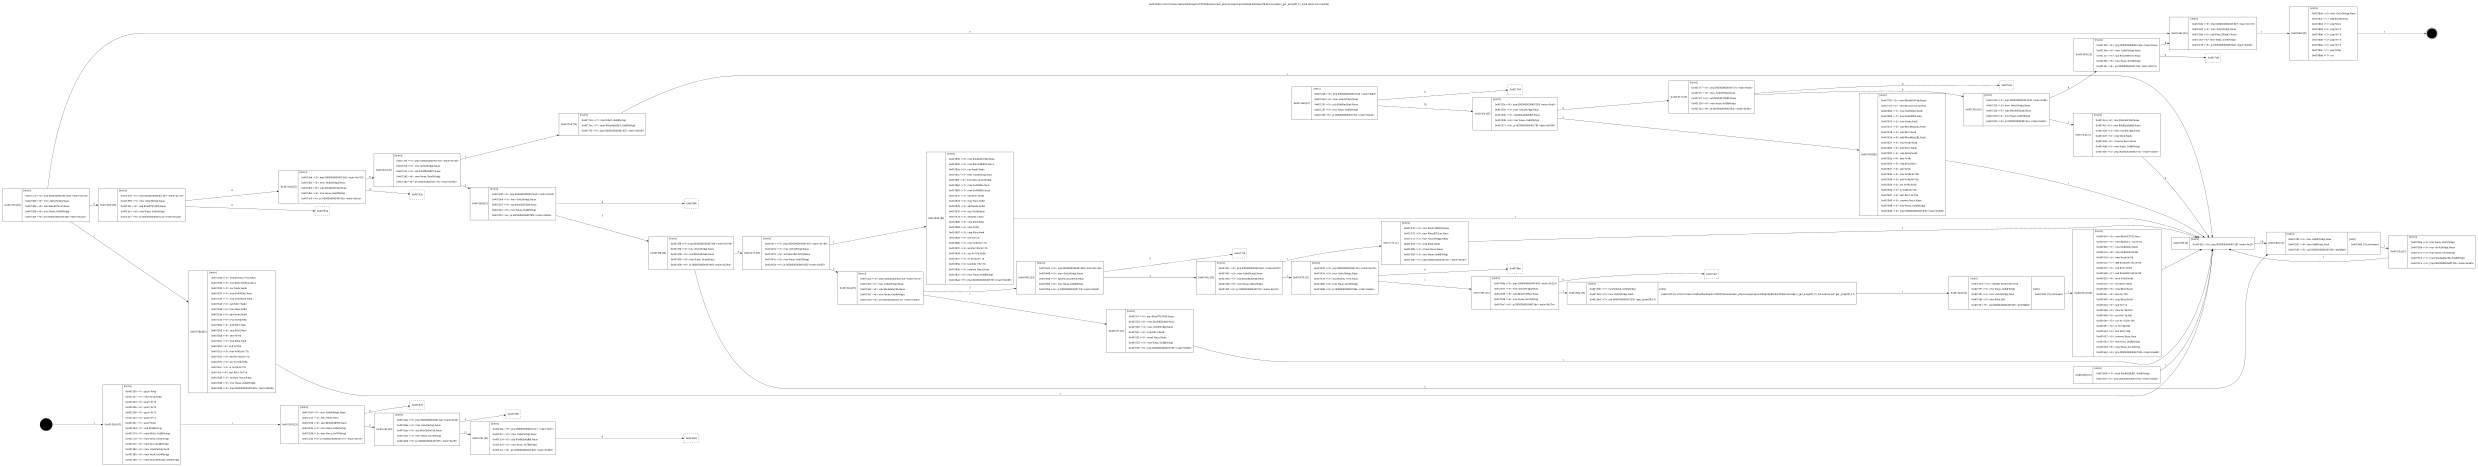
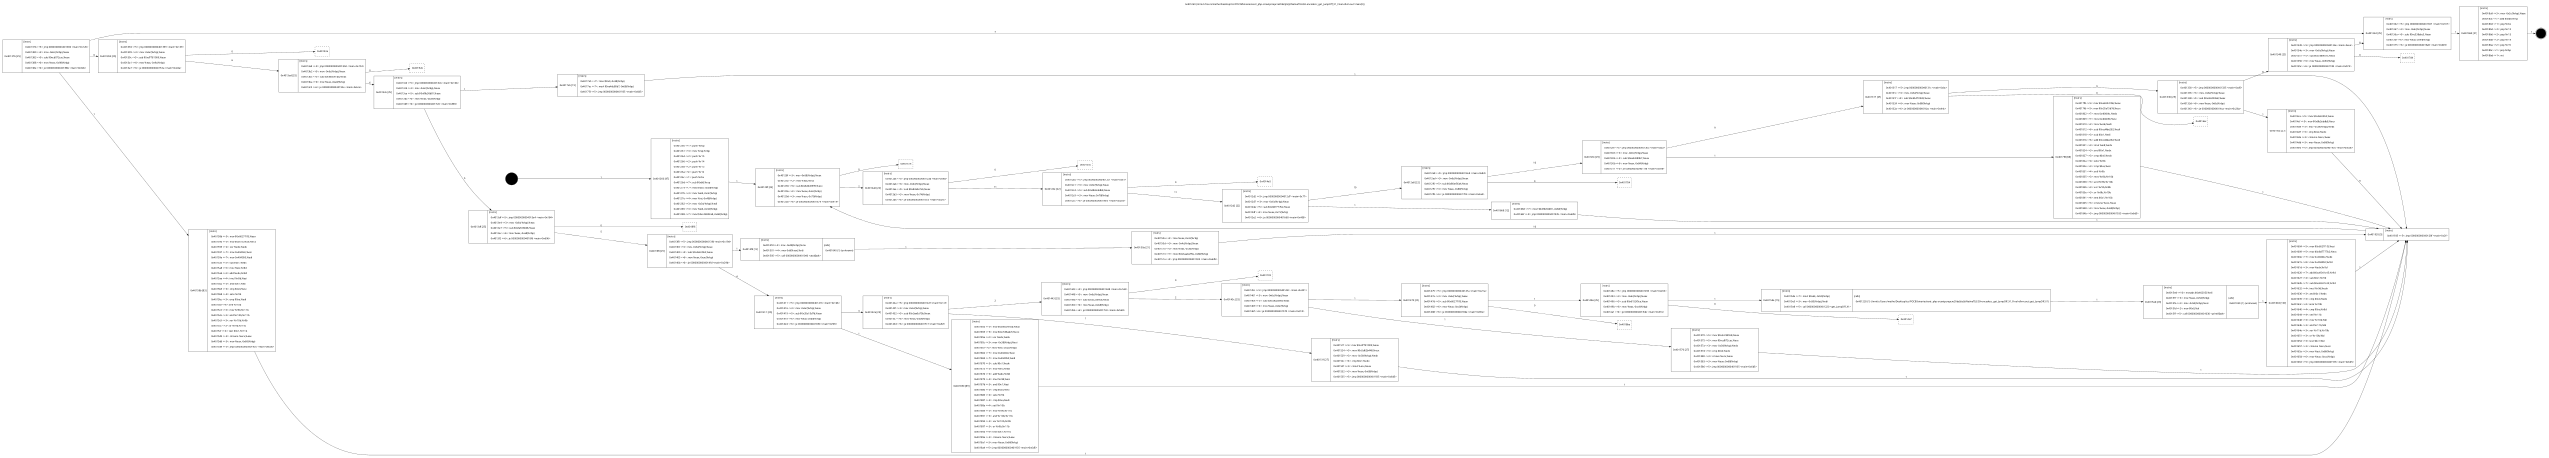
none -> (1265, 206)
(2260, 243) -> (1597, 228)
